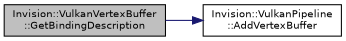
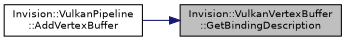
(179, 20) -> (156, 20)
